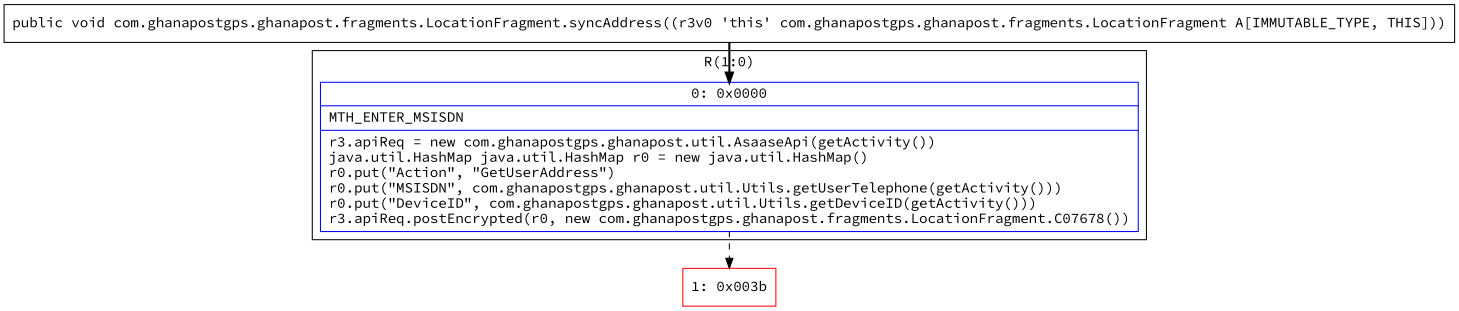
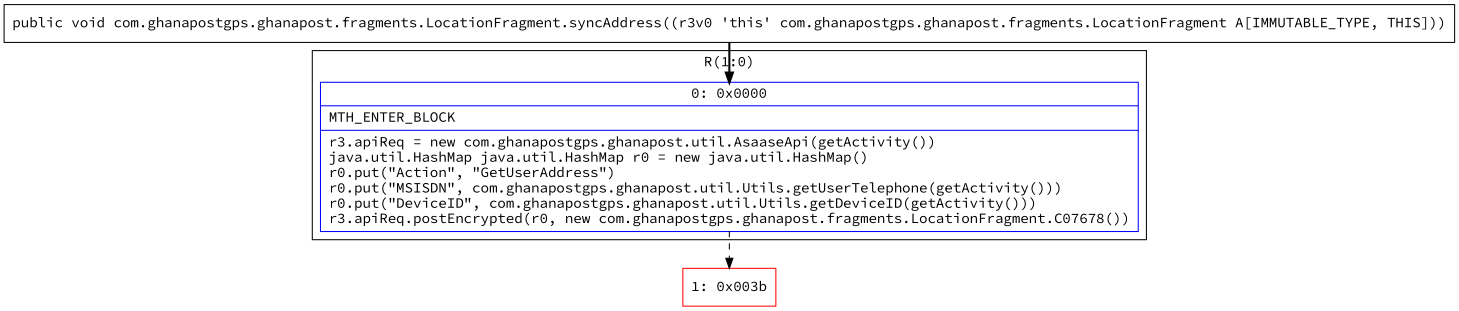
(397, 118) -> (392, 118)
